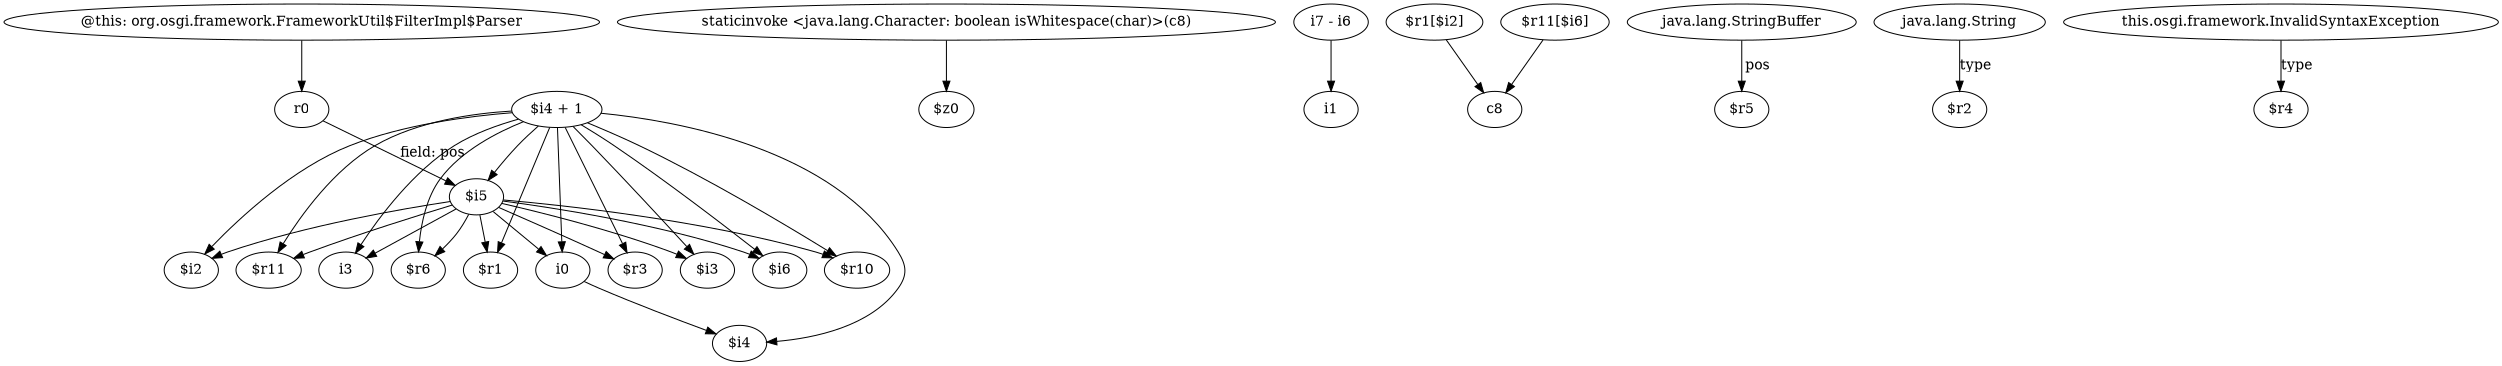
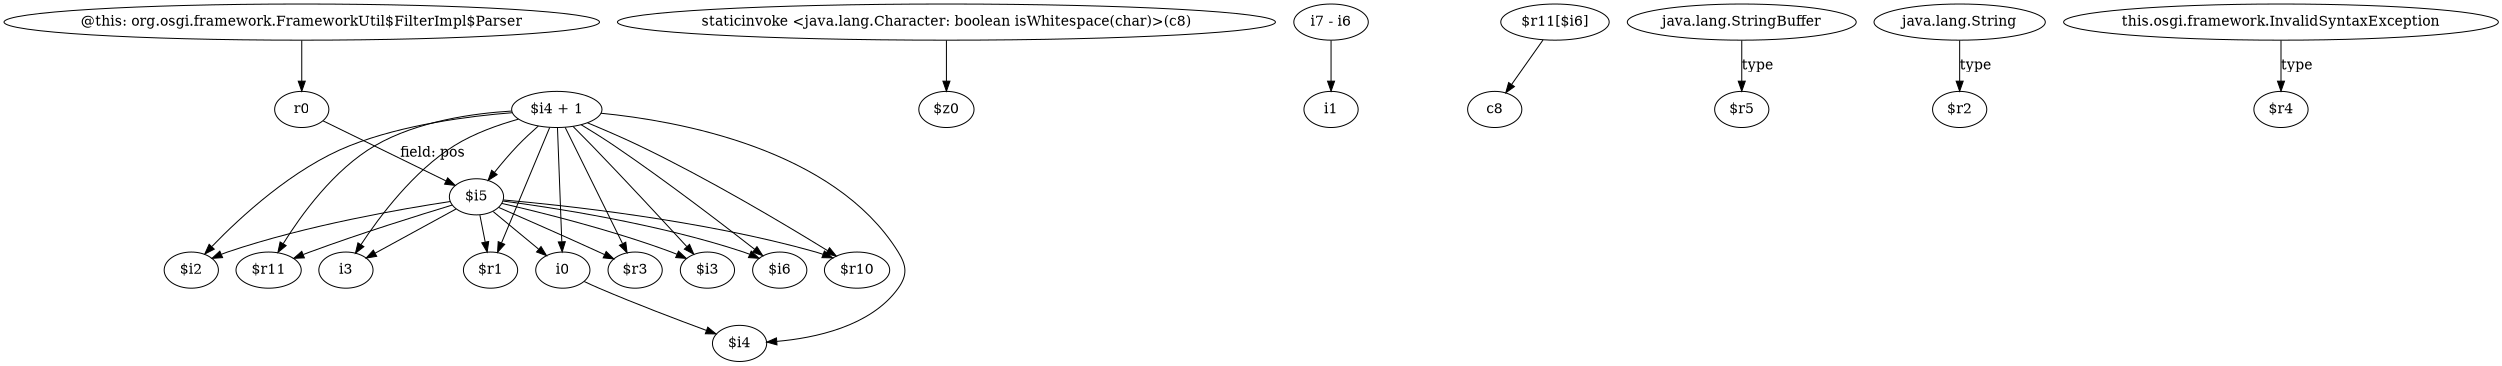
(1434, 22) -> none
(1758, 66) -> (1758, 66)
(418, 270) -> none
